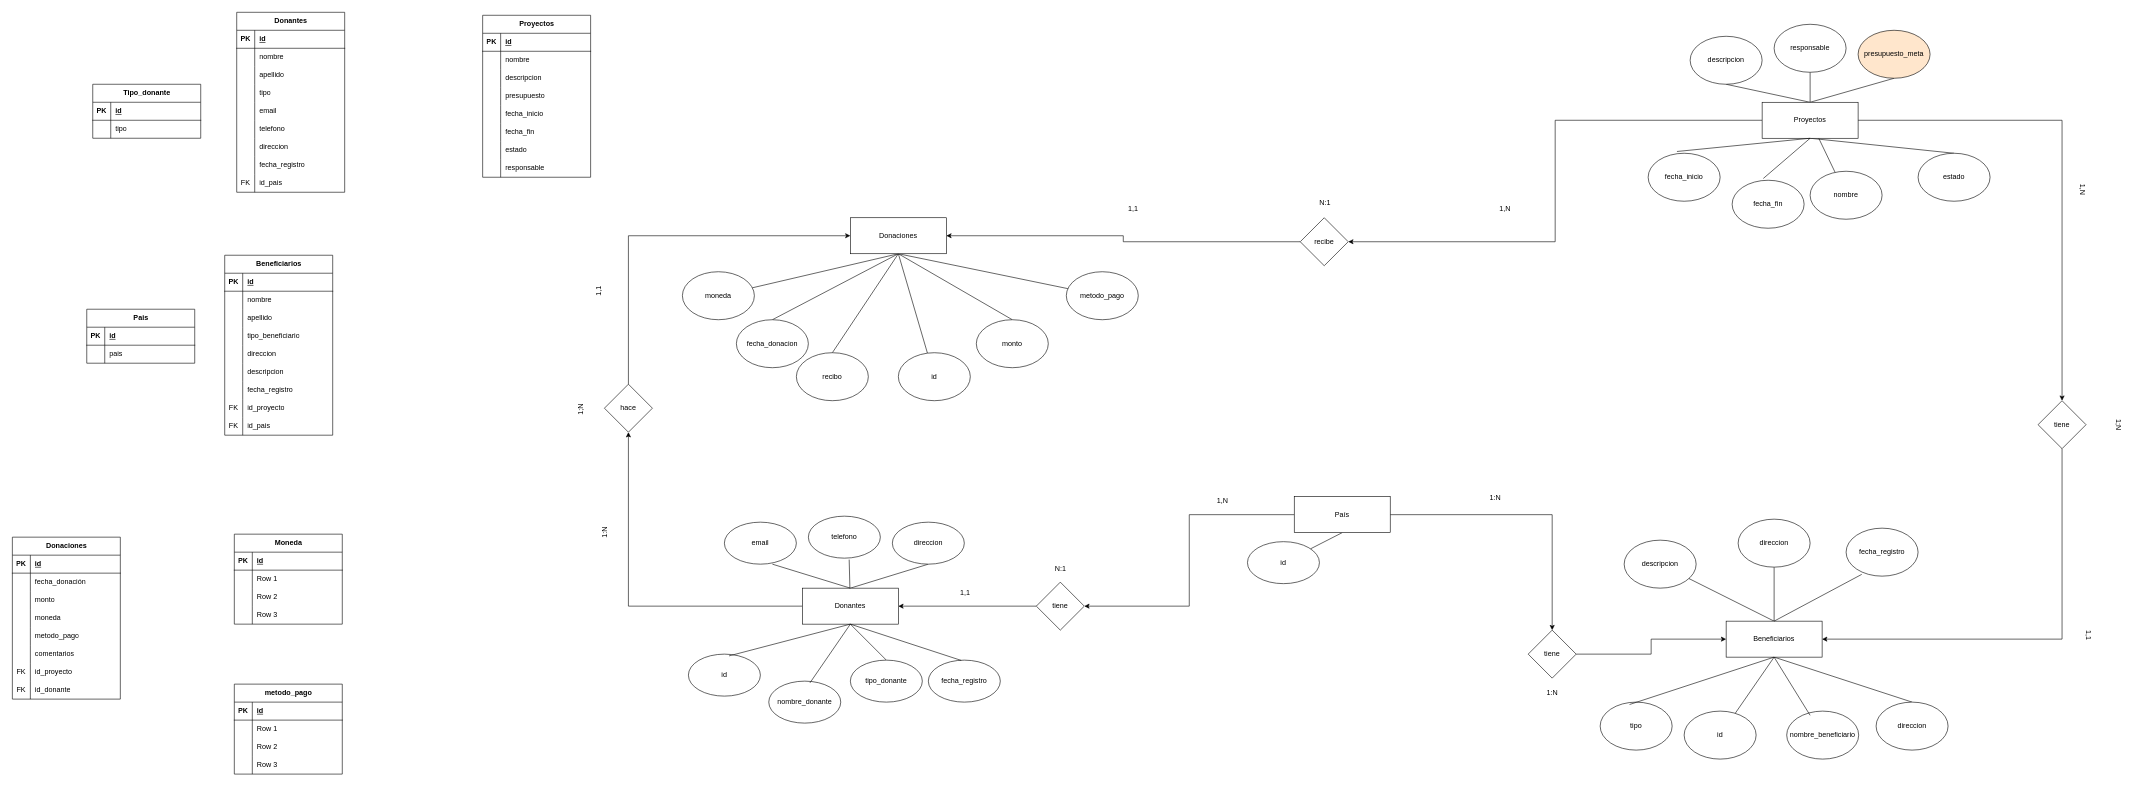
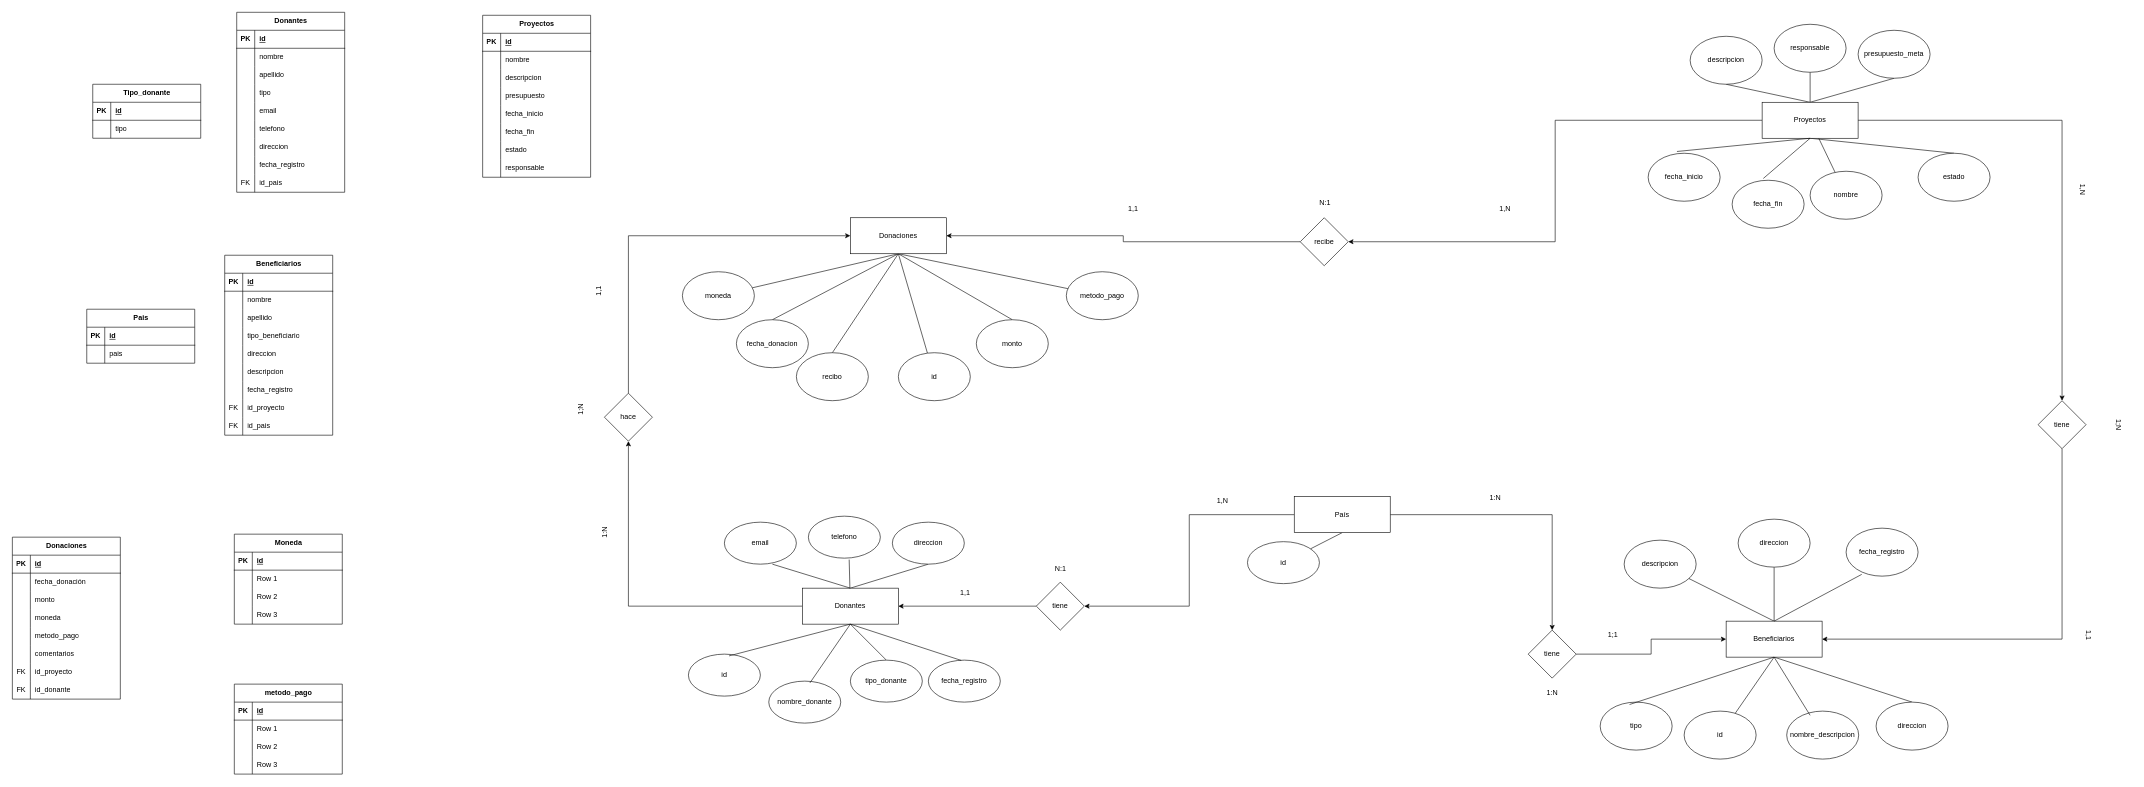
(1895, 54) -> (1895, 54)
(629, 408) -> (629, 417)
none -> (1613, 635)
(1823, 735) -> (1823, 735)
